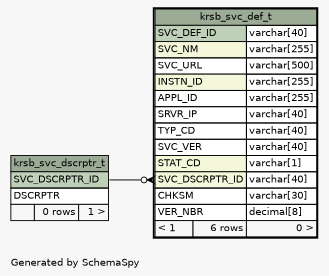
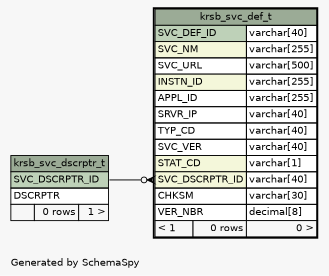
(227, 228) -> (227, 228)
